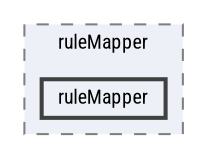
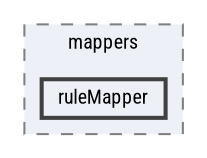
(104, 44) -> (104, 44)
